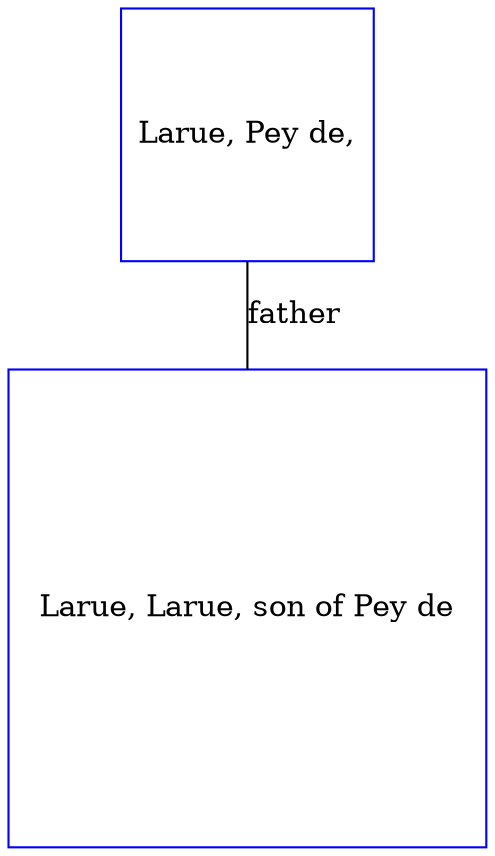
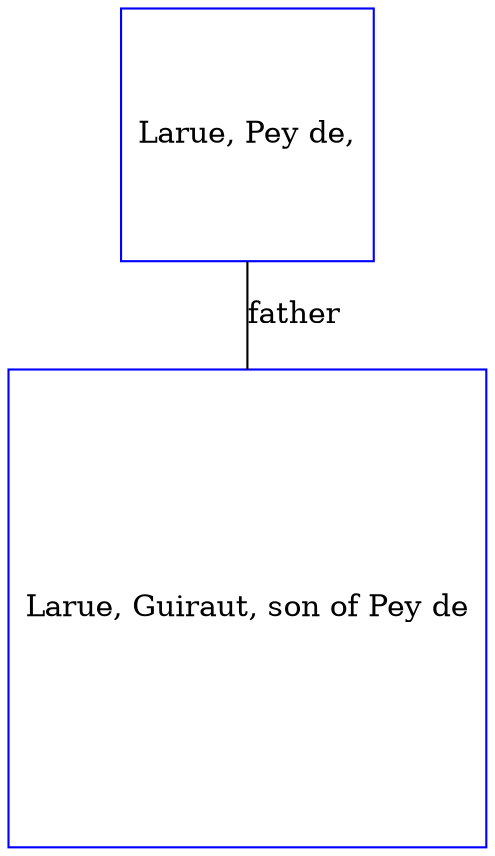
(247, 608) -> (247, 608)
